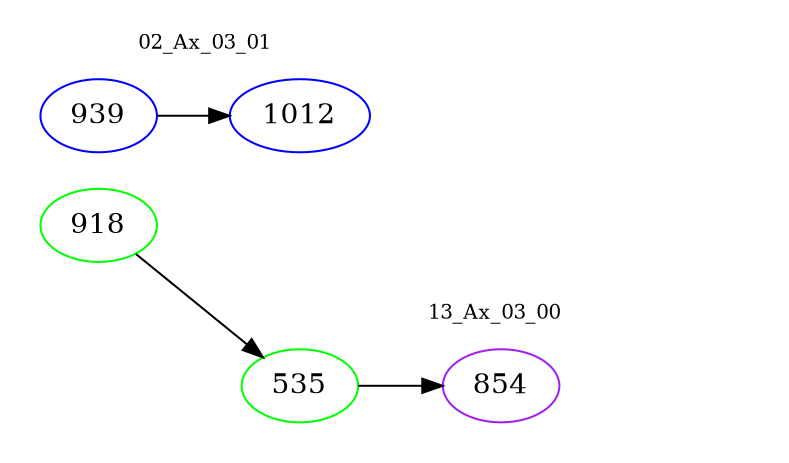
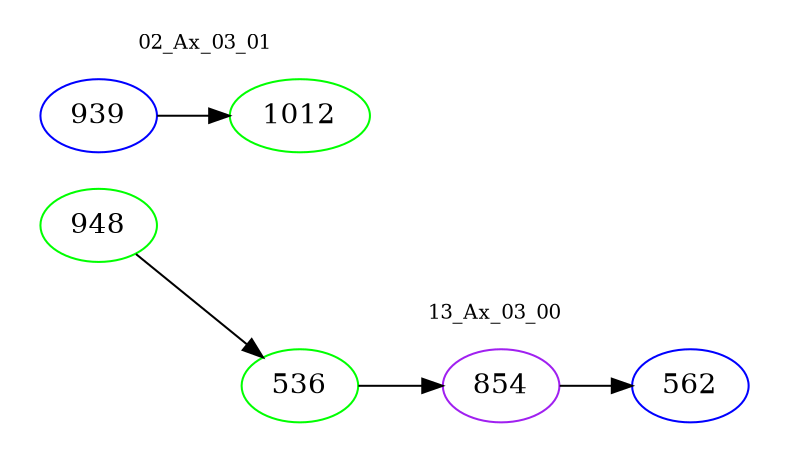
(300, 116) -> (300, 116)
(99, 225) -> (99, 225)
(300, 386) -> (300, 386)
none -> (690, 386)
